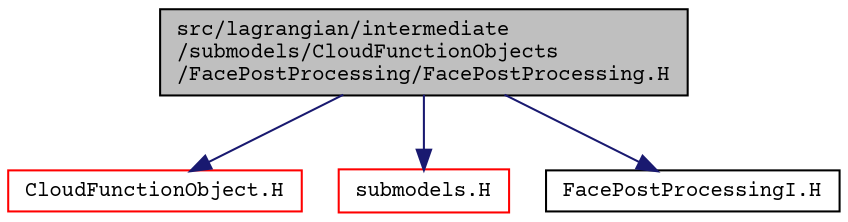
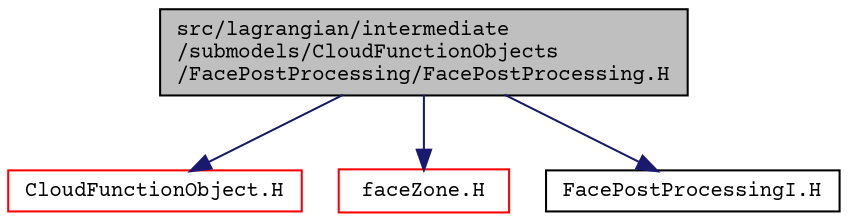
(424, 191) -> (424, 191)
